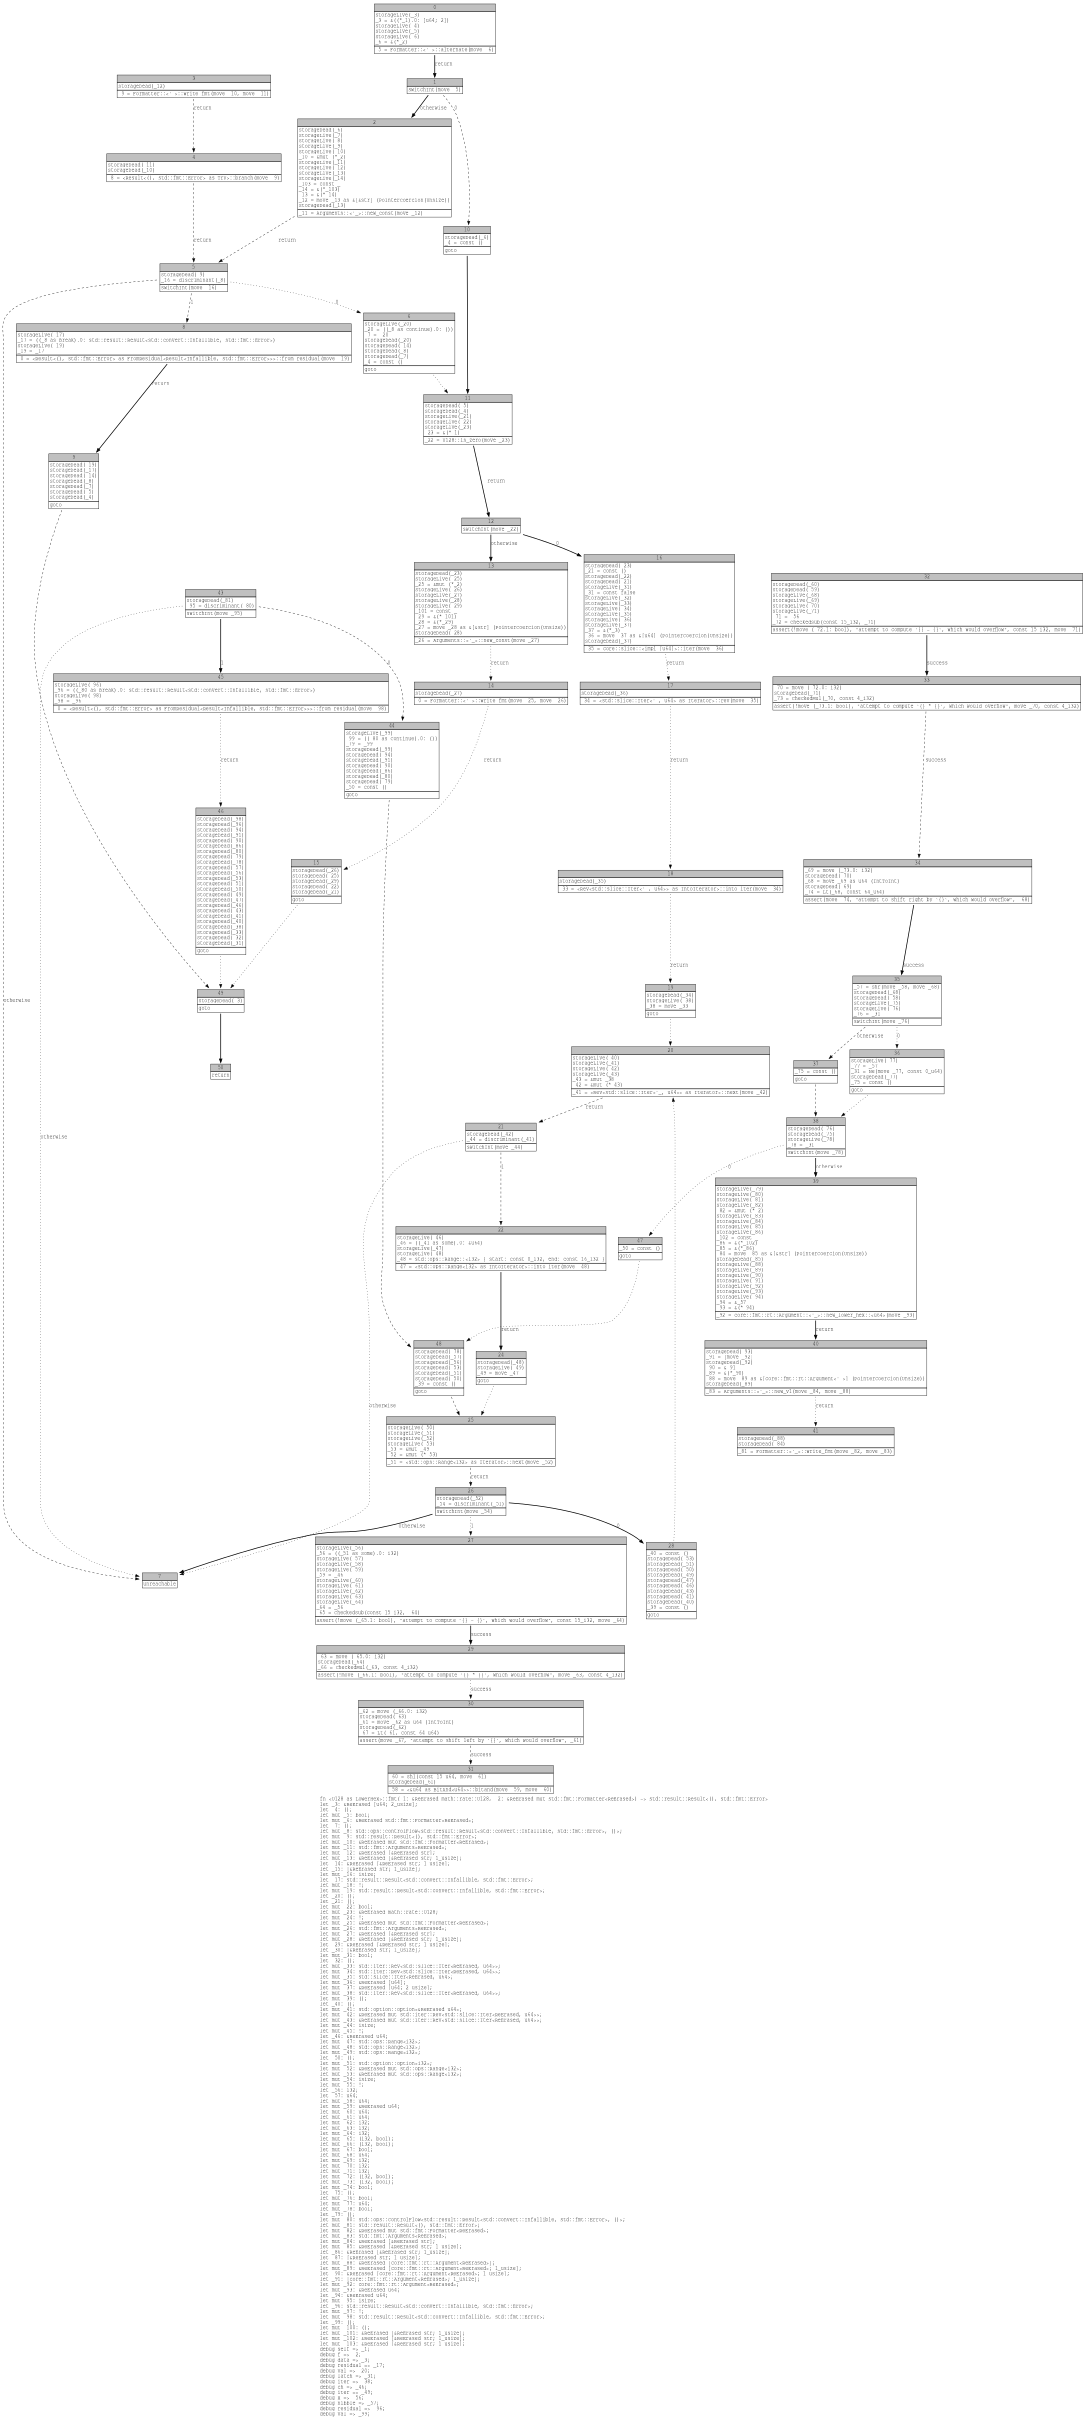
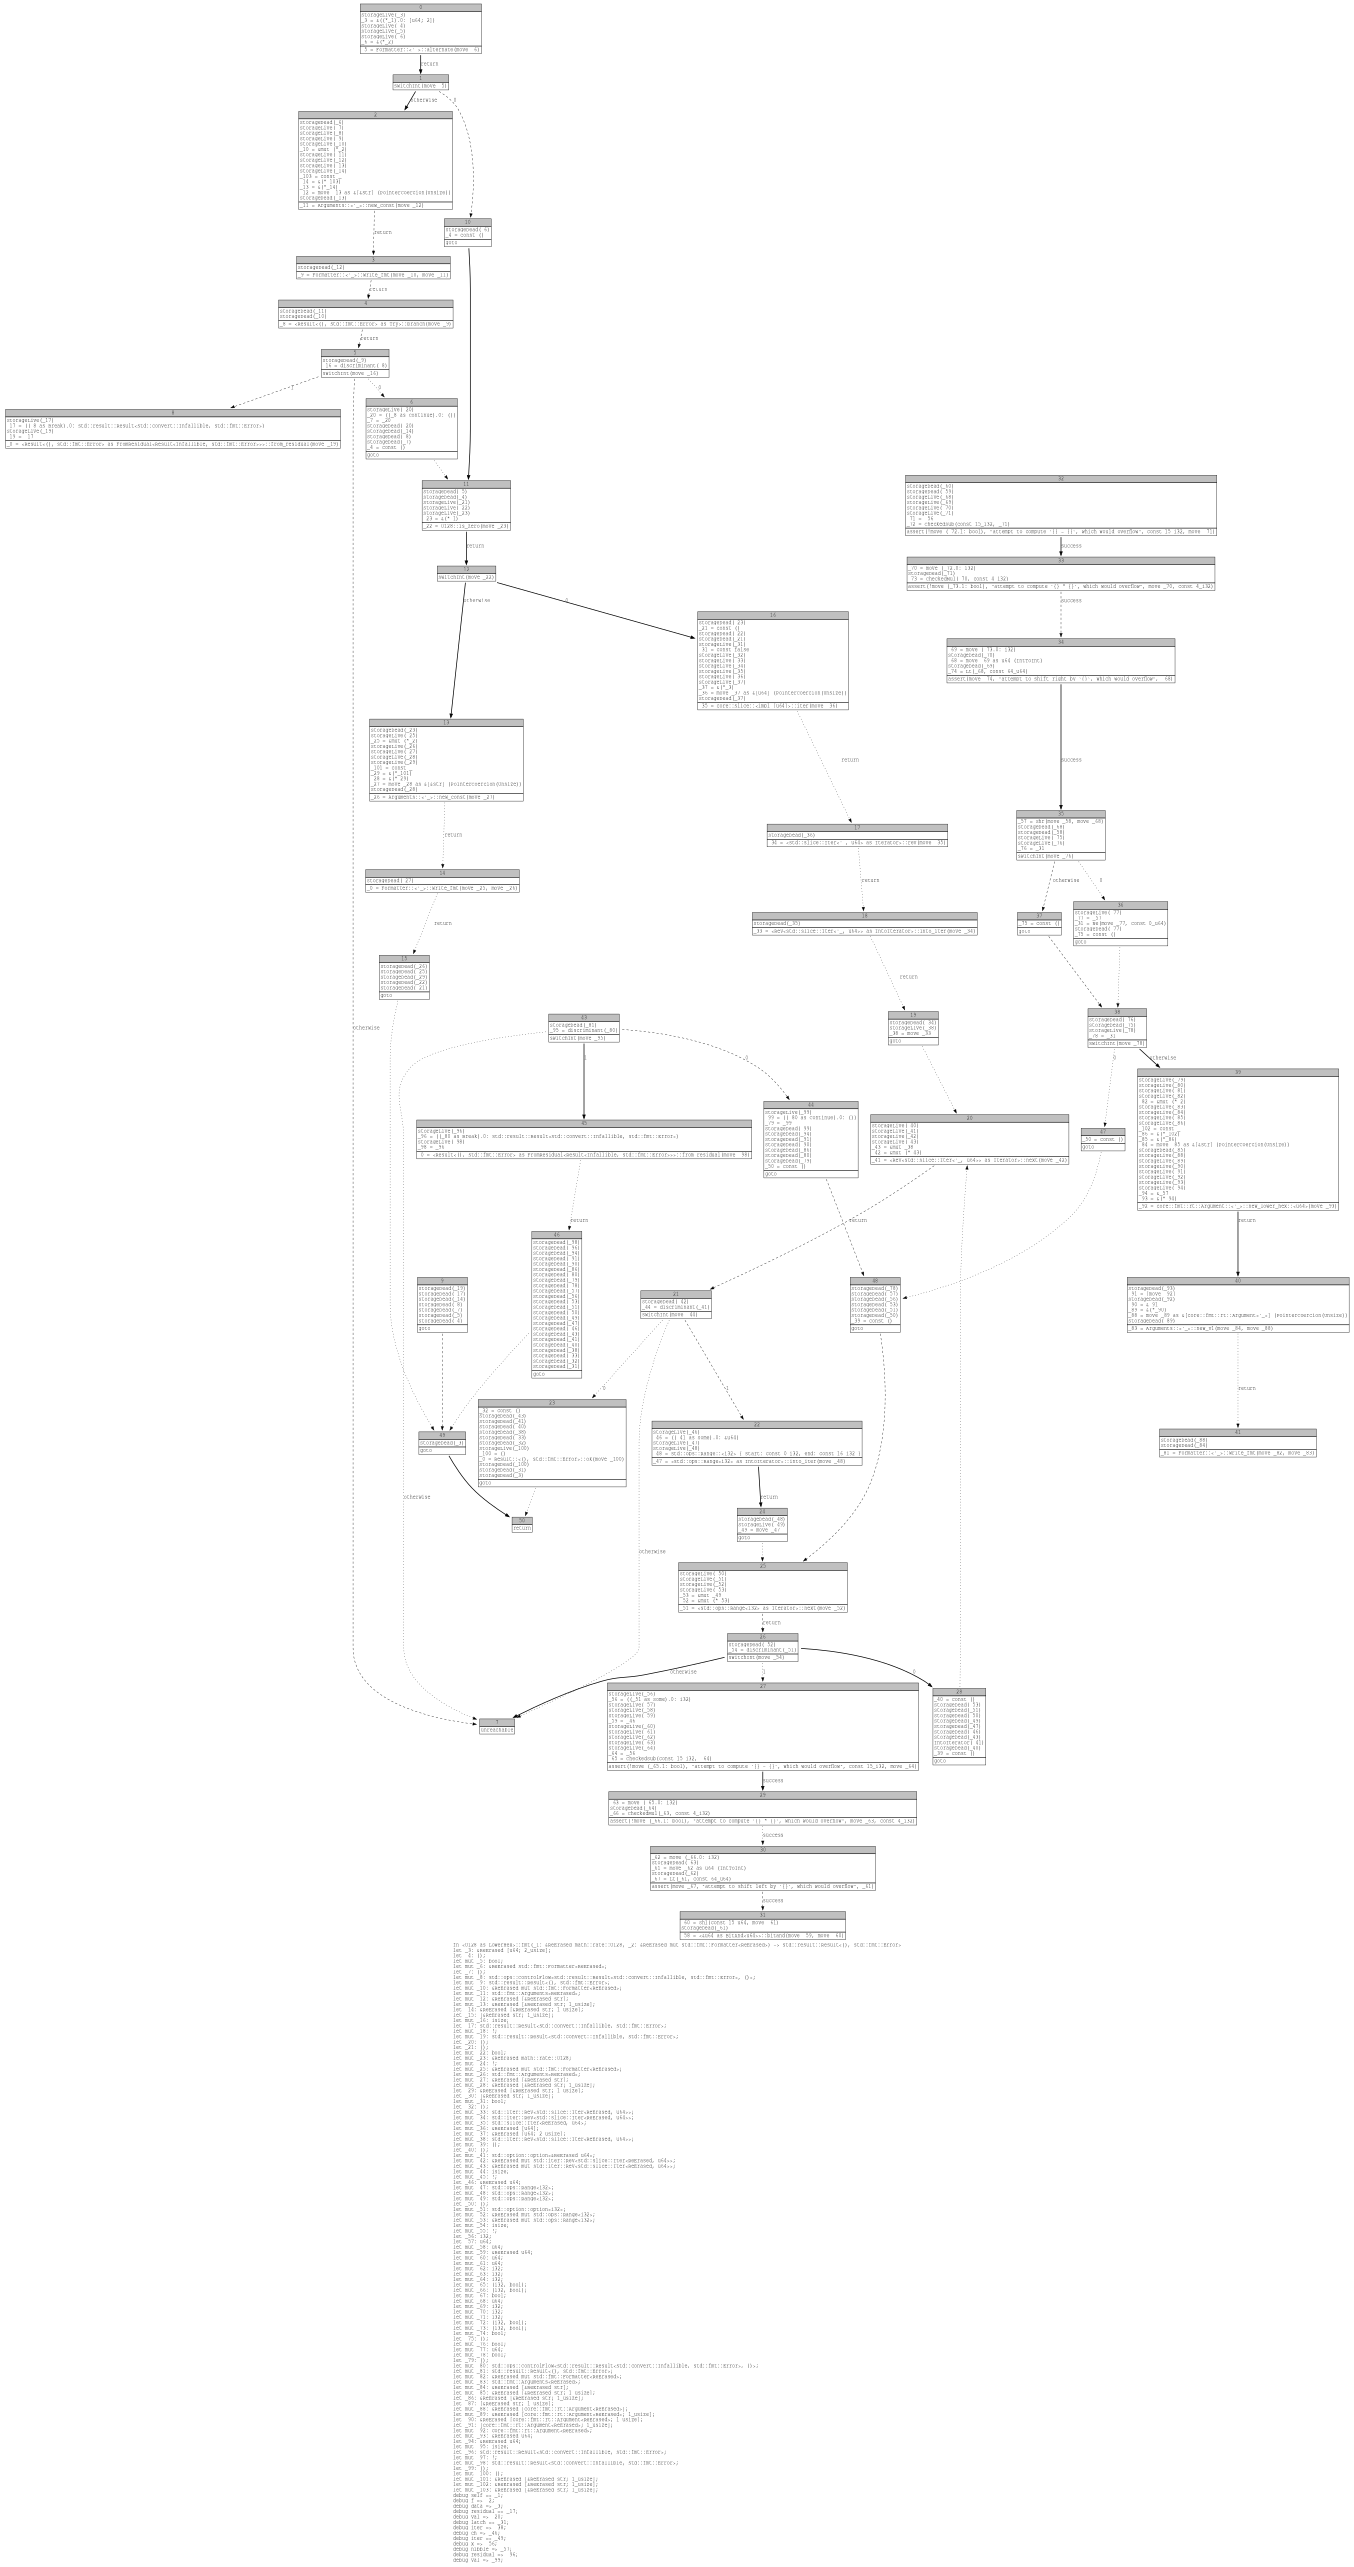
(258, 238) -> (374, 231)
(133, 407) -> none
none -> (552, 1443)
(671, 1597) -> (959, 1743)
